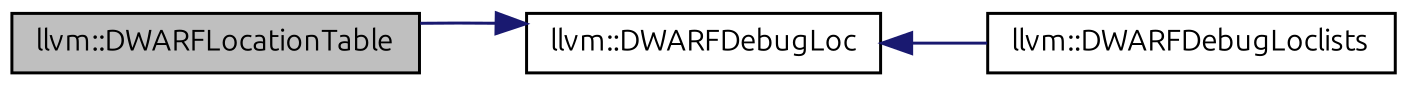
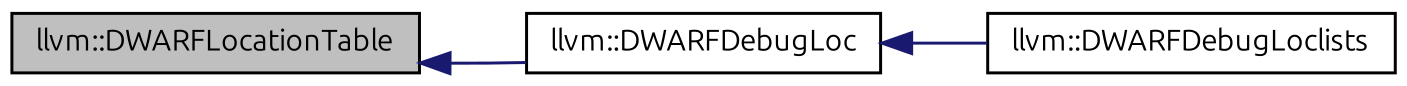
(458, 23) -> (488, 63)
